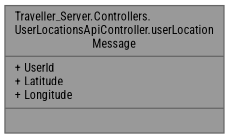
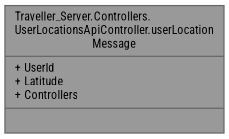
(44, 95) -> (47, 95)
